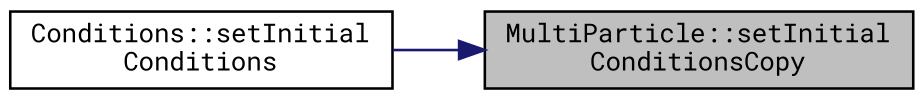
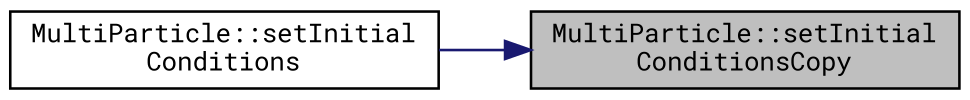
(201, 50) -> (224, 50)
